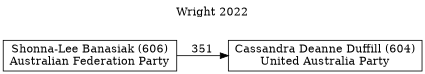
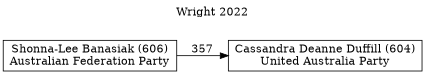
(203, 50) -> (203, 50)
